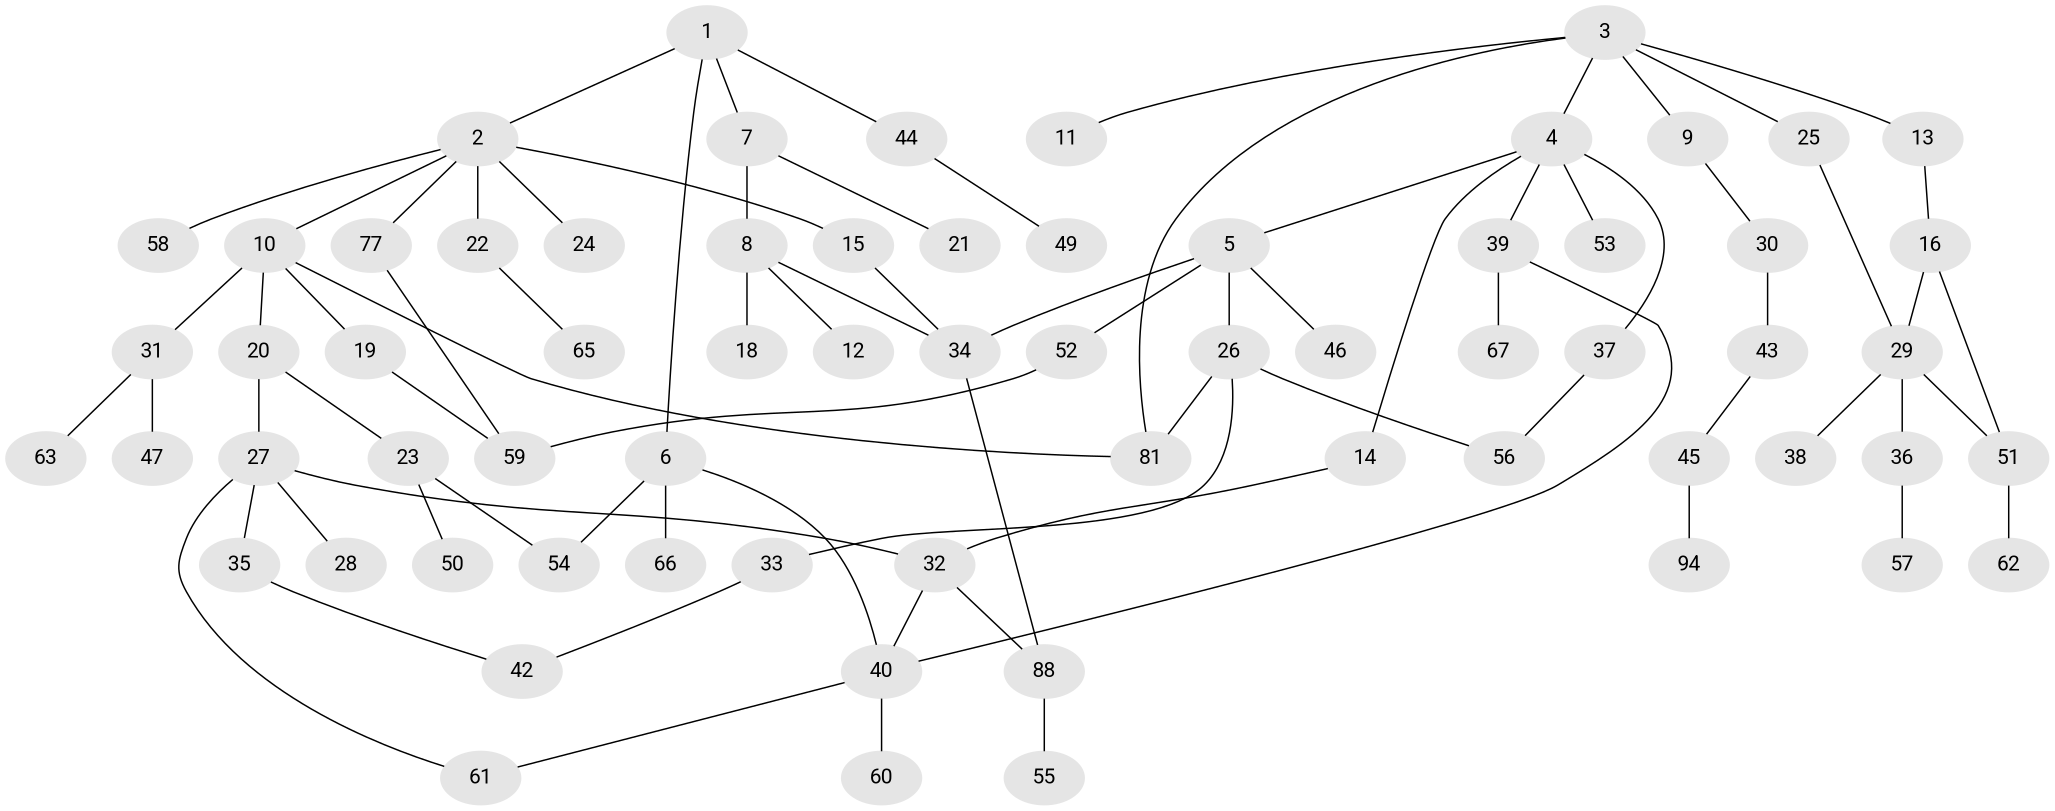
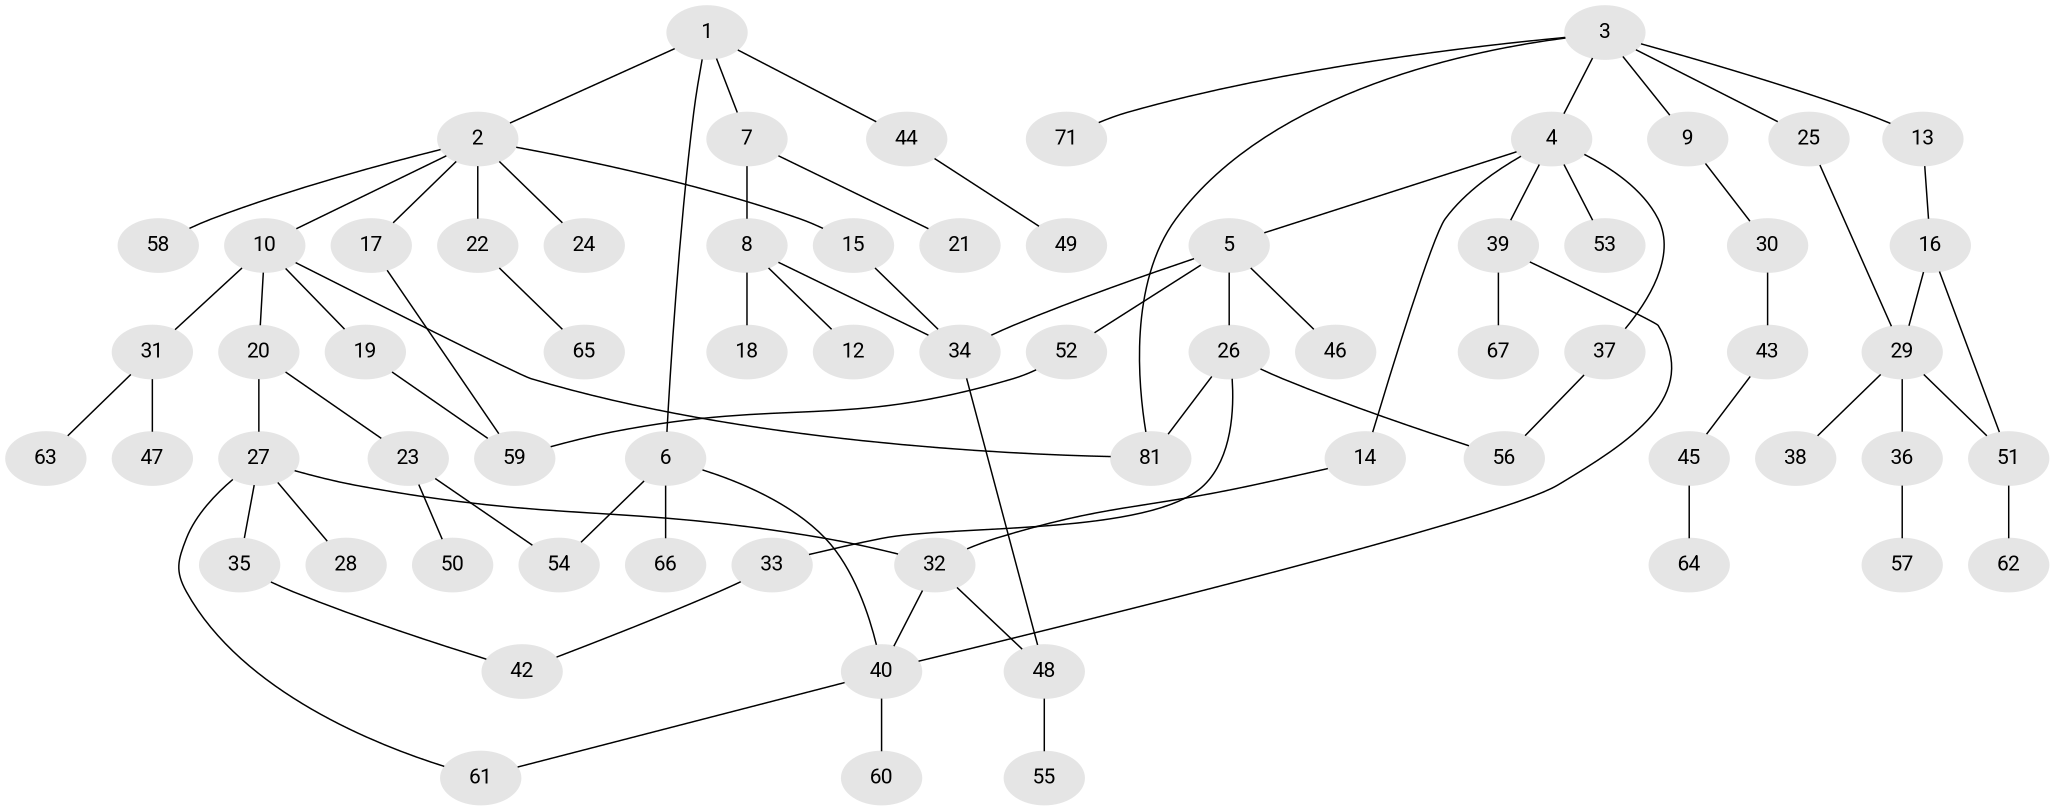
(1066, 139) -> (1066, 139)
(371, 246) -> (371, 246)
(1689, 565) -> (1689, 565)
(1044, 672) -> (1044, 672)
